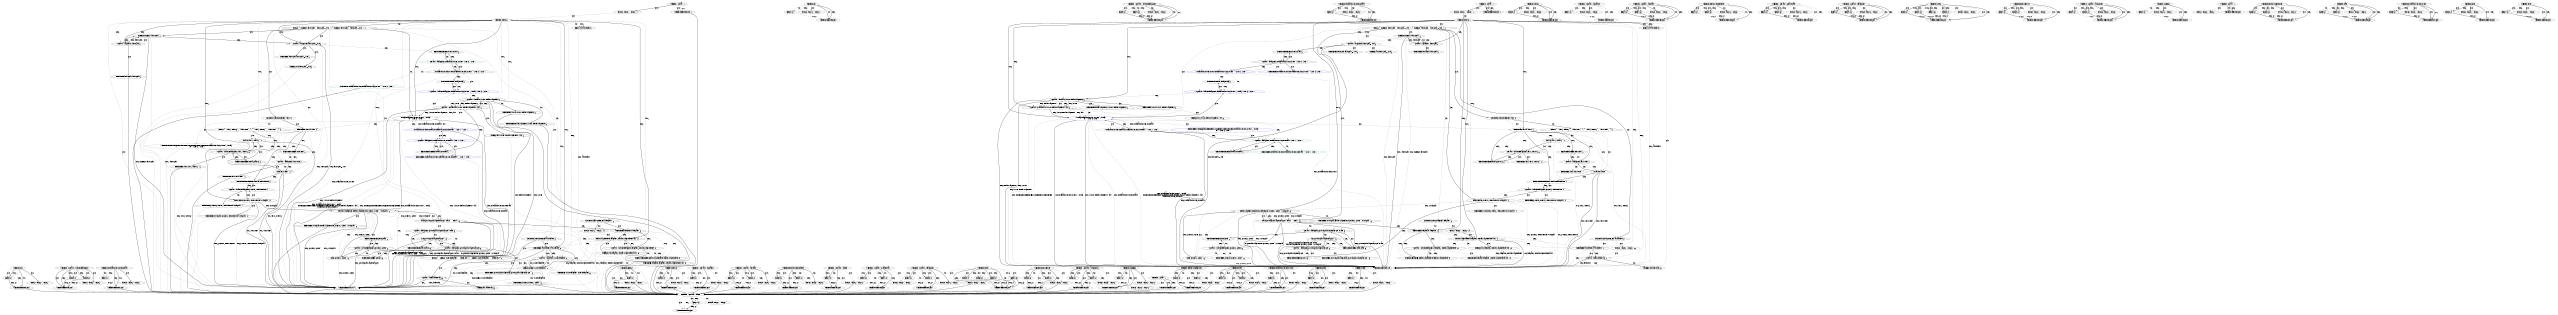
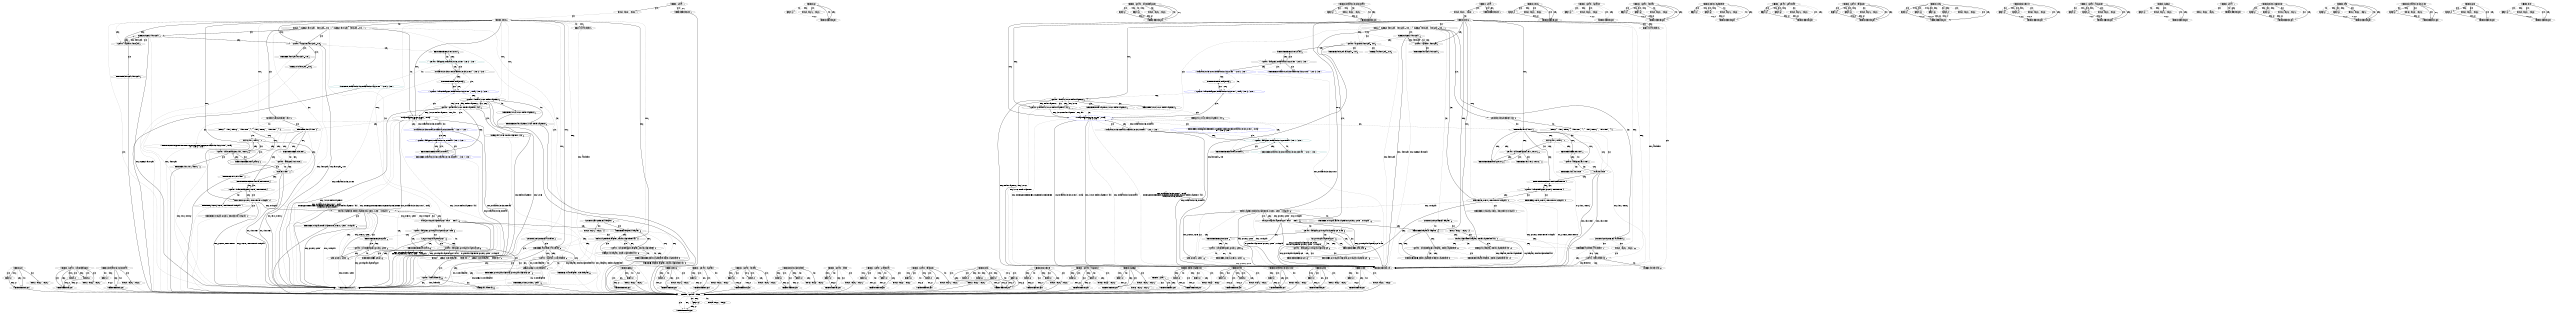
(598, 260) -> (560, 267)
